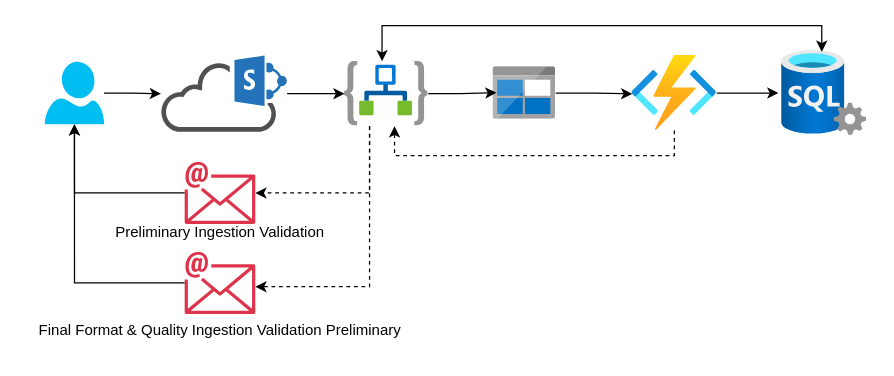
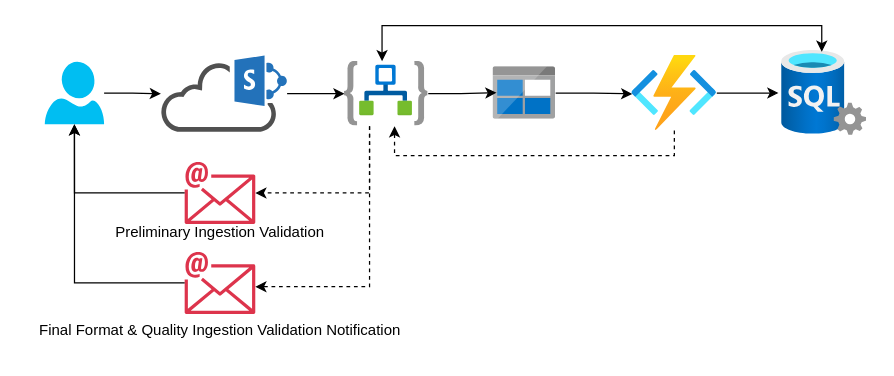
(220, 331) -> (220, 331)
